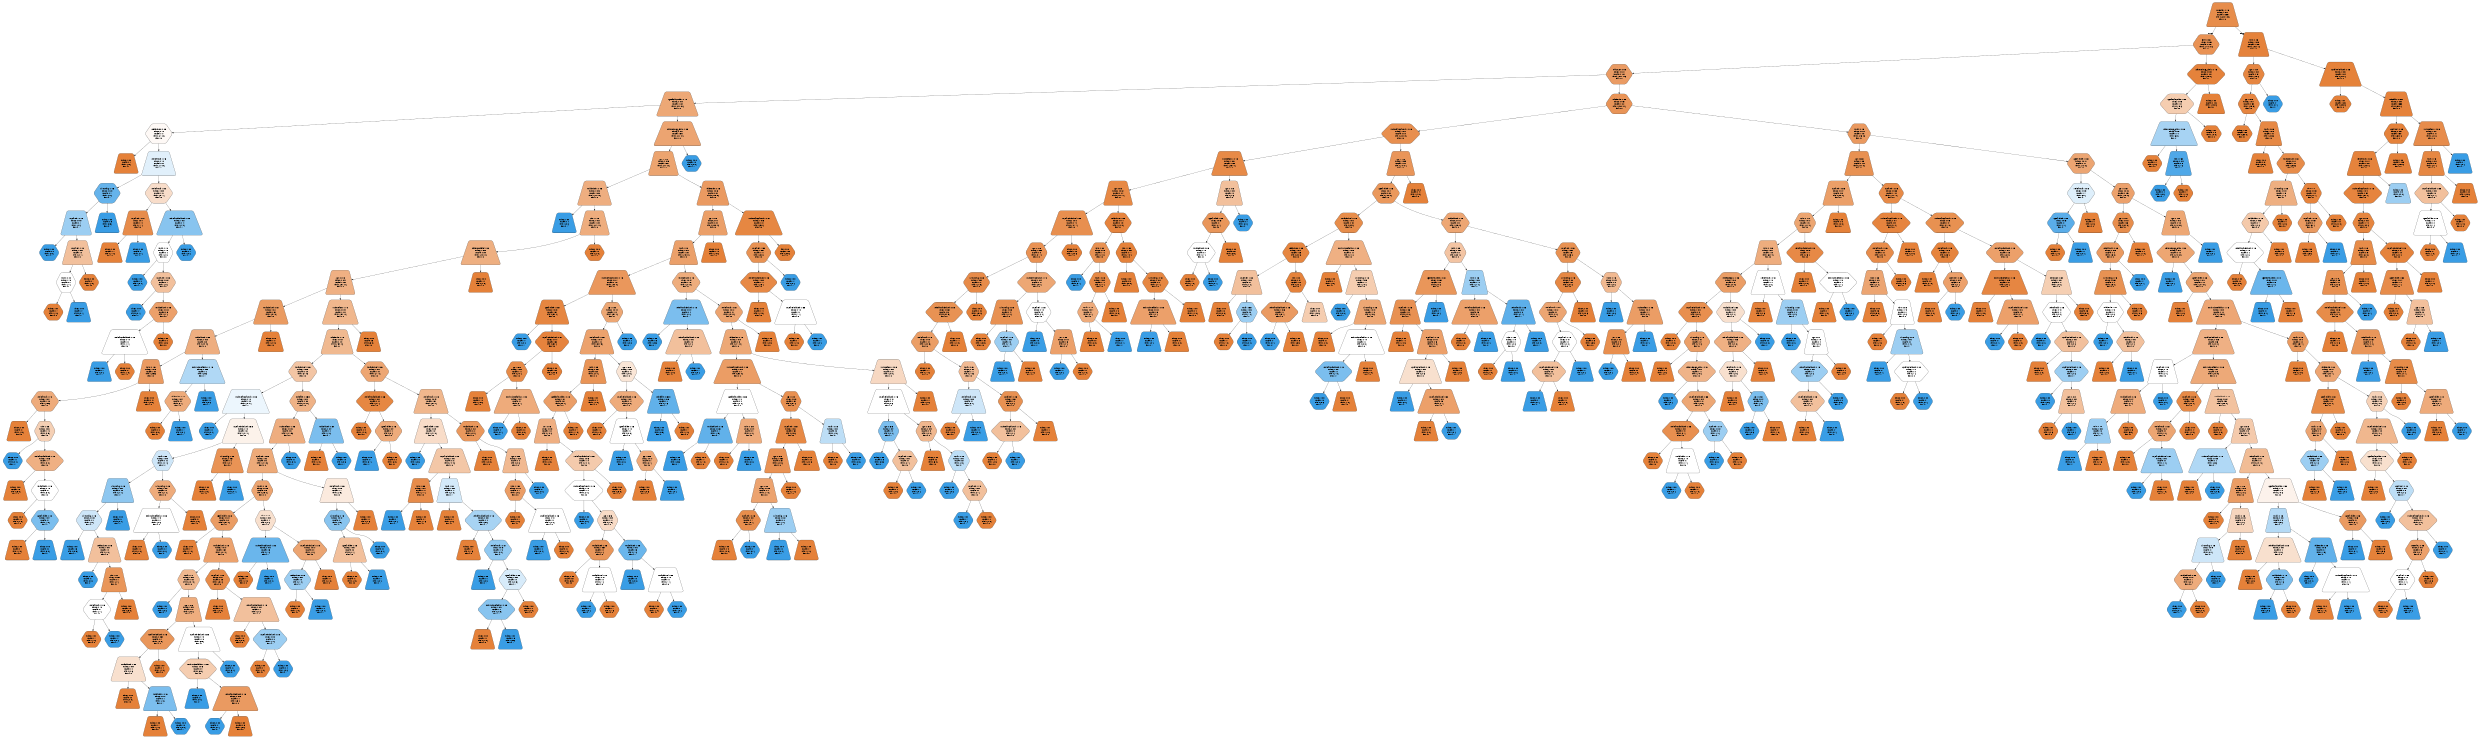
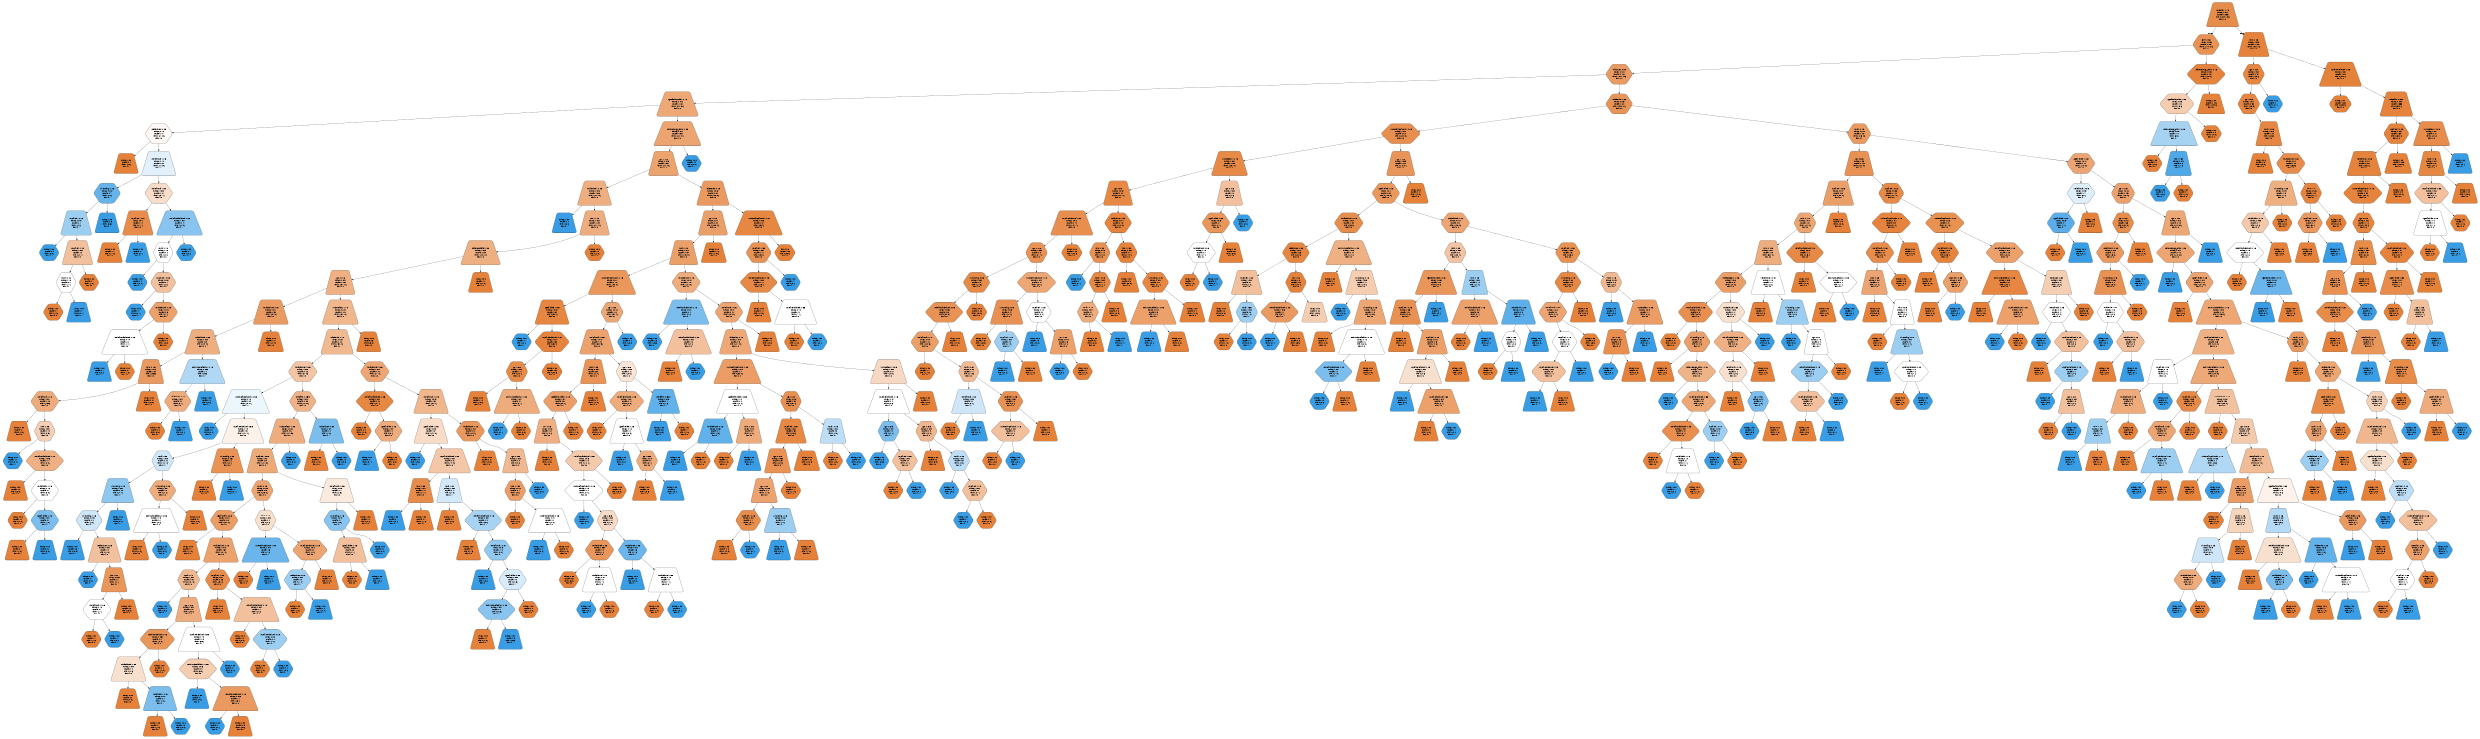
(2242, 134) -> none
(2398, 193) -> (2398, 193)
